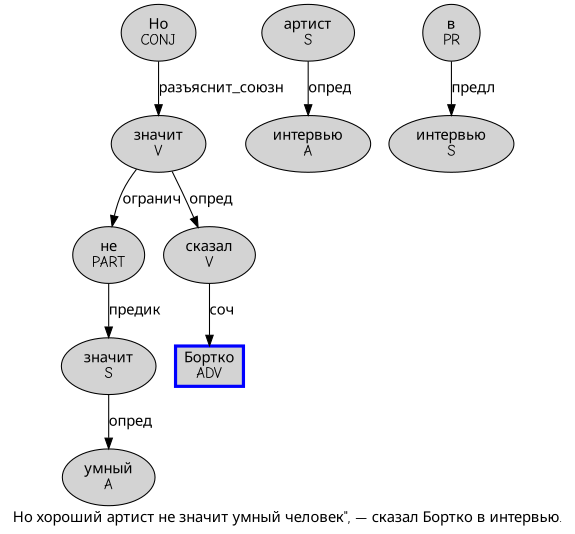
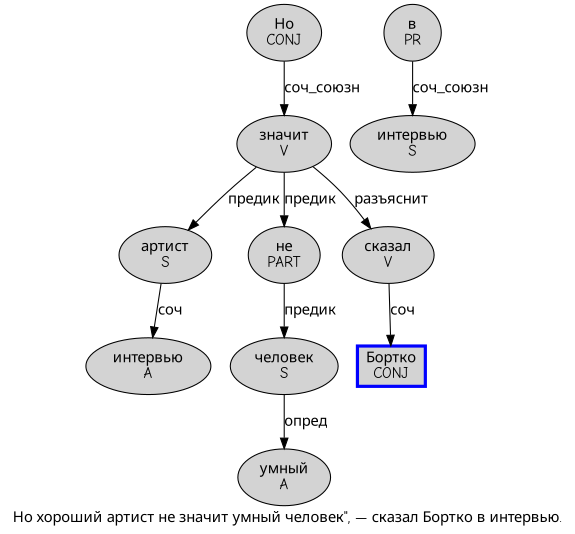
(221, 88) -> (322, 88)
(330, 88) -> (171, 311)
(474, 88) -> (451, 88)
none -> (225, 194)
(152, 199) -> (310, 199)
(211, 199) -> (391, 199)
(109, 366) -> (284, 366)
(209, 366) -> (391, 366)
